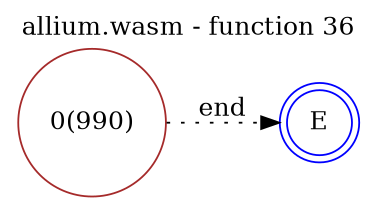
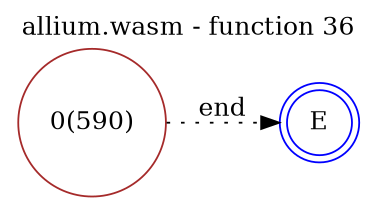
(92, 123) -> (92, 123)
